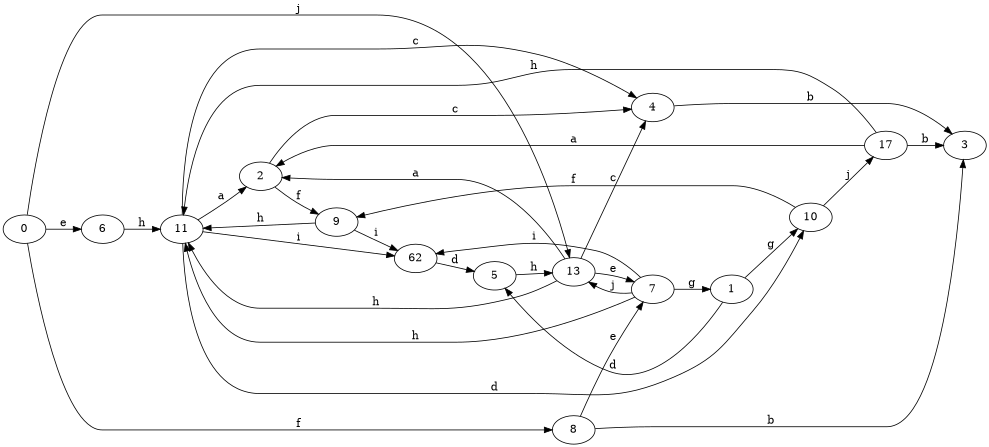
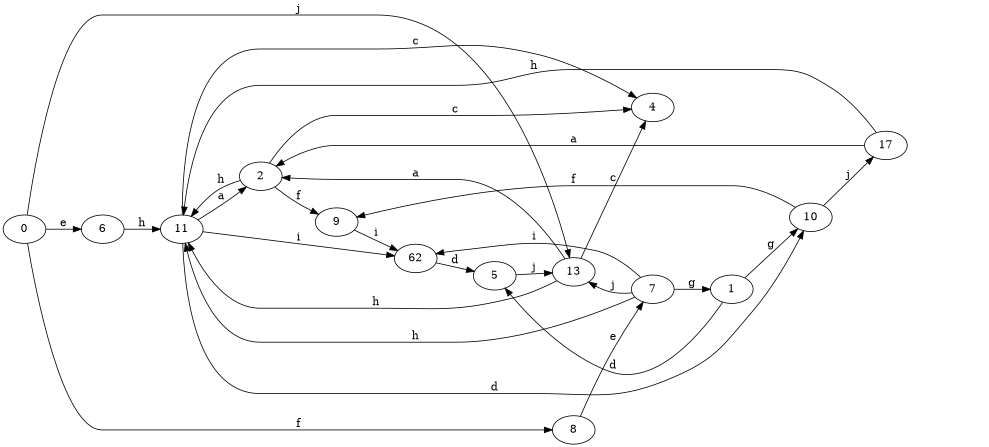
(965, 145) -> none
(263, 225) -> (216, 192)
(534, 268) -> (534, 268)
(611, 275) -> none
